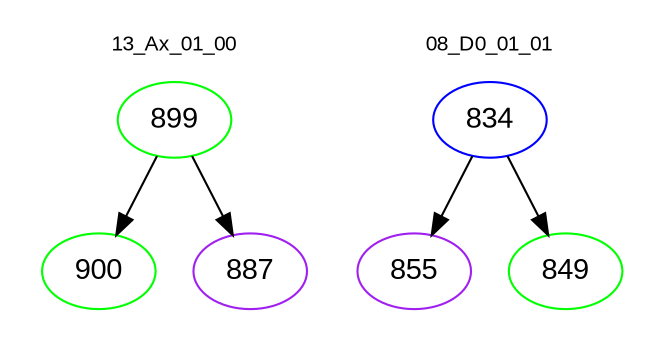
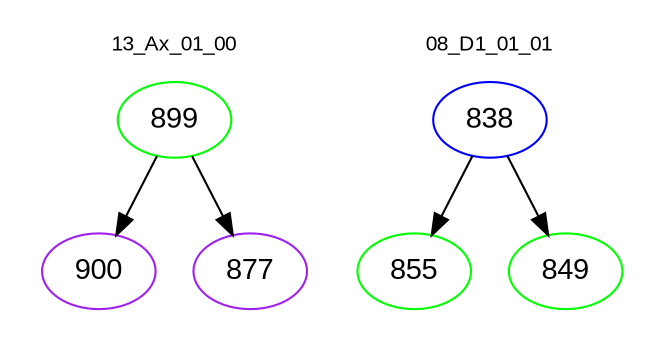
(490, 45) -> (490, 45)
(490, 120) -> (490, 120)
(99, 271) -> (99, 271)
(250, 271) -> (250, 271)
(414, 271) -> (414, 271)
